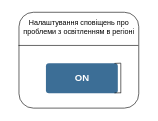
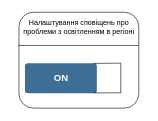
(82, 78) -> (61, 78)
